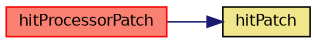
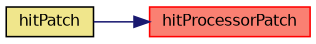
(187, 22) -> (114, 22)
